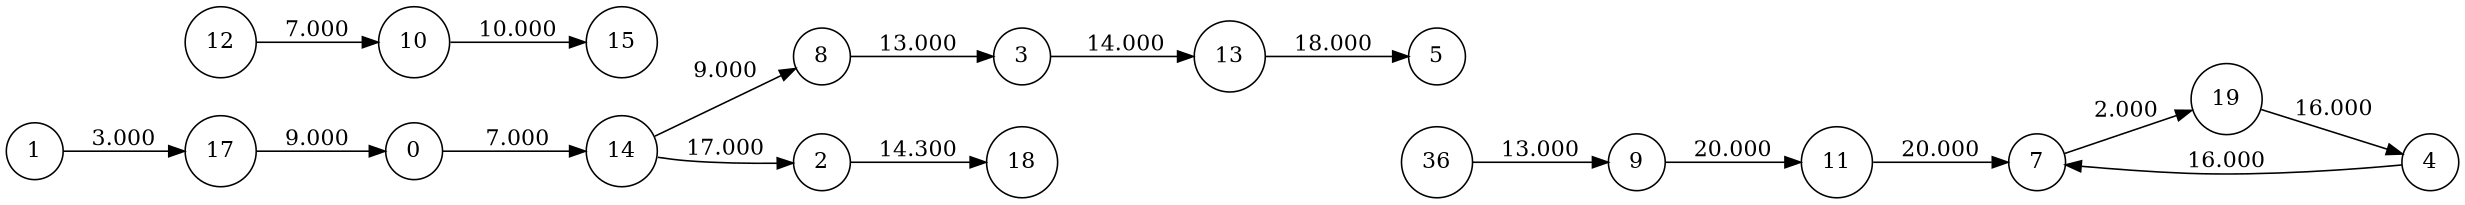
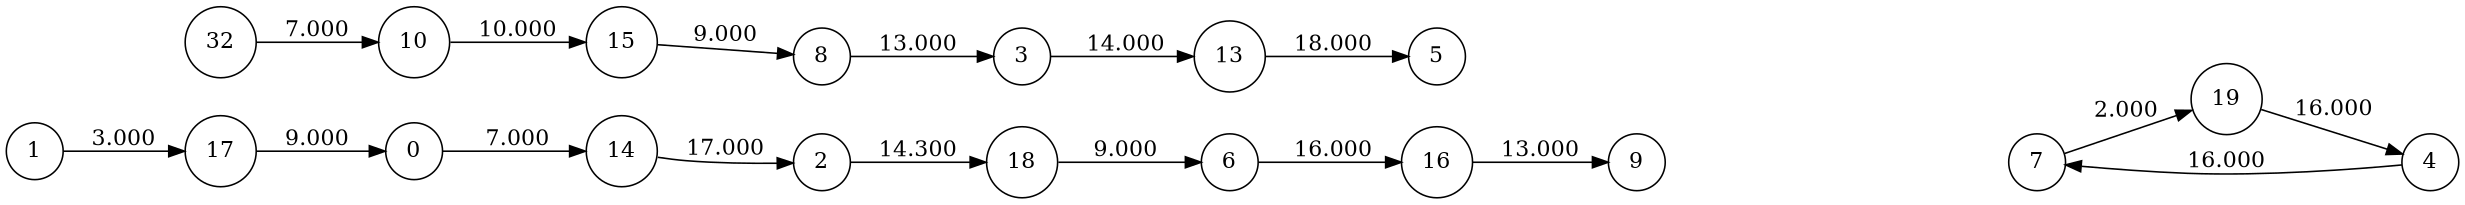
(221, 42) -> (221, 42)
(718, 106) -> (718, 49)
none -> (1230, 162)
(1437, 162) -> (1437, 162)
(1837, 162) -> none
